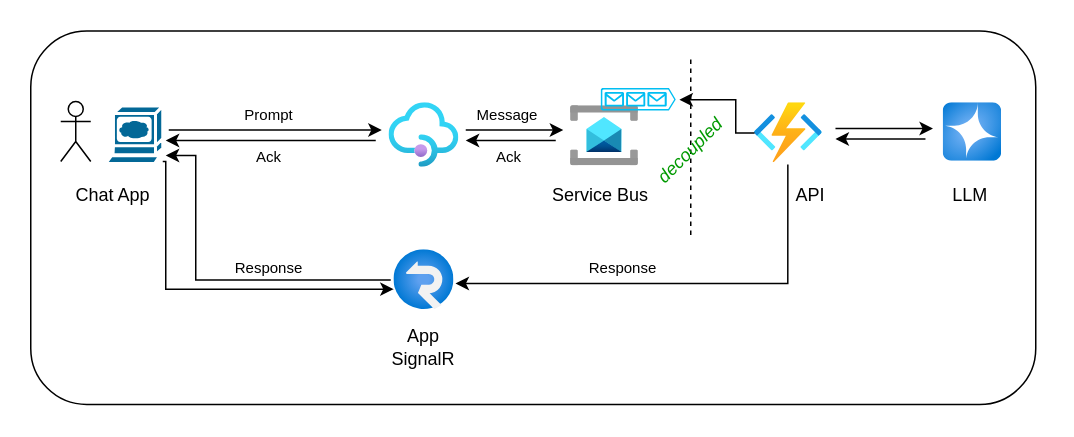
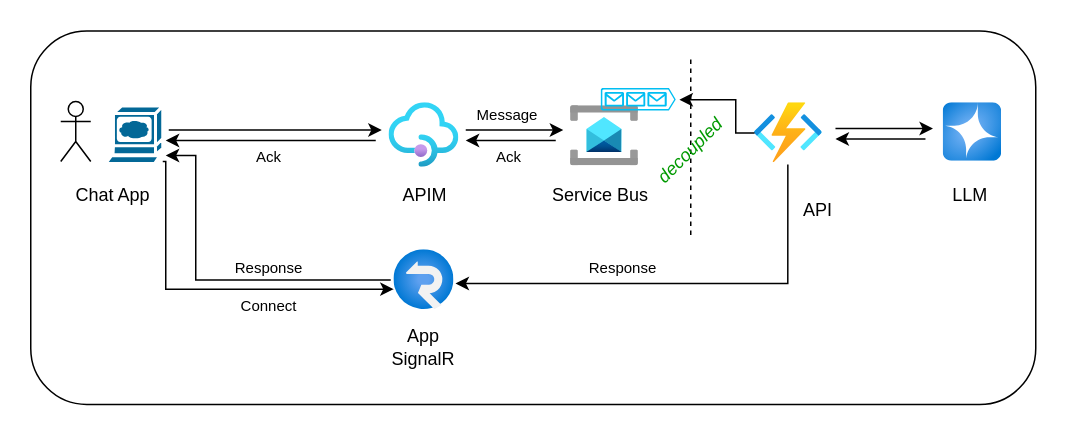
(269, 114) -> none
none -> (425, 196)
(811, 196) -> (818, 211)
none -> (269, 305)
